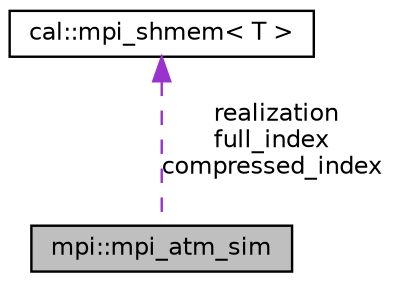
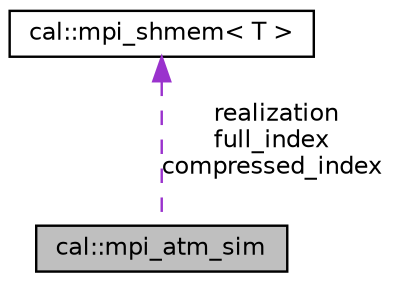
(162, 249) -> (162, 249)
